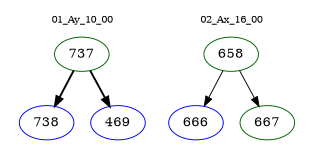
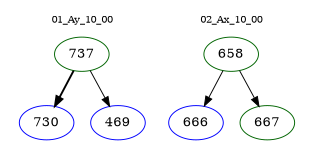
(232, 20) -> (232, 20)
(98, 84) -> (98, 84)
(47, 123) -> (47, 123)
